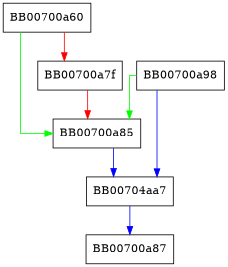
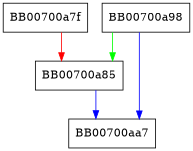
(47, 18) -> none
(130, 191) -> (112, 133)
(130, 249) -> none
